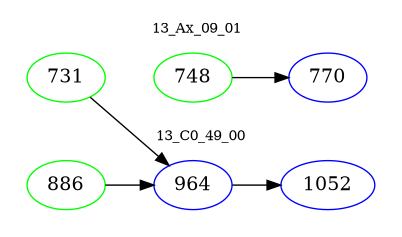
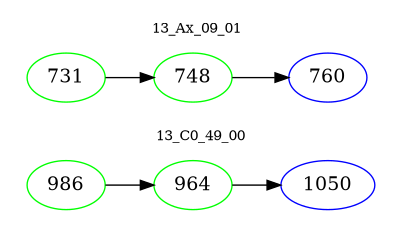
(328, 78) -> (328, 78)
(131, 133) -> (123, 78)
(66, 185) -> (66, 185)
(193, 185) -> (193, 185)
(328, 185) -> (328, 185)
